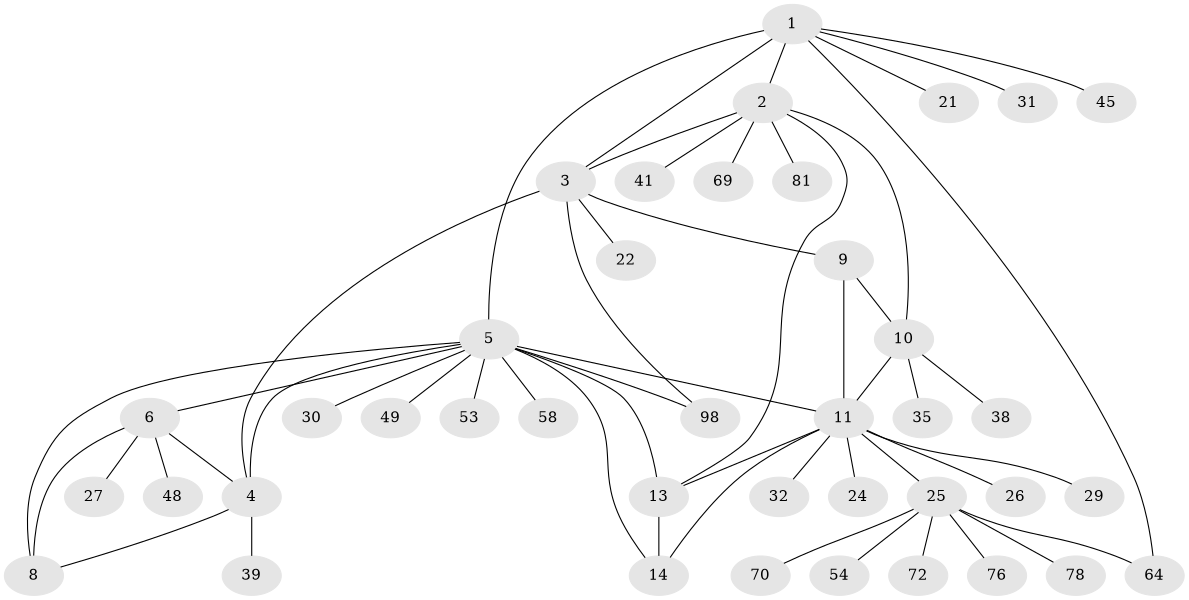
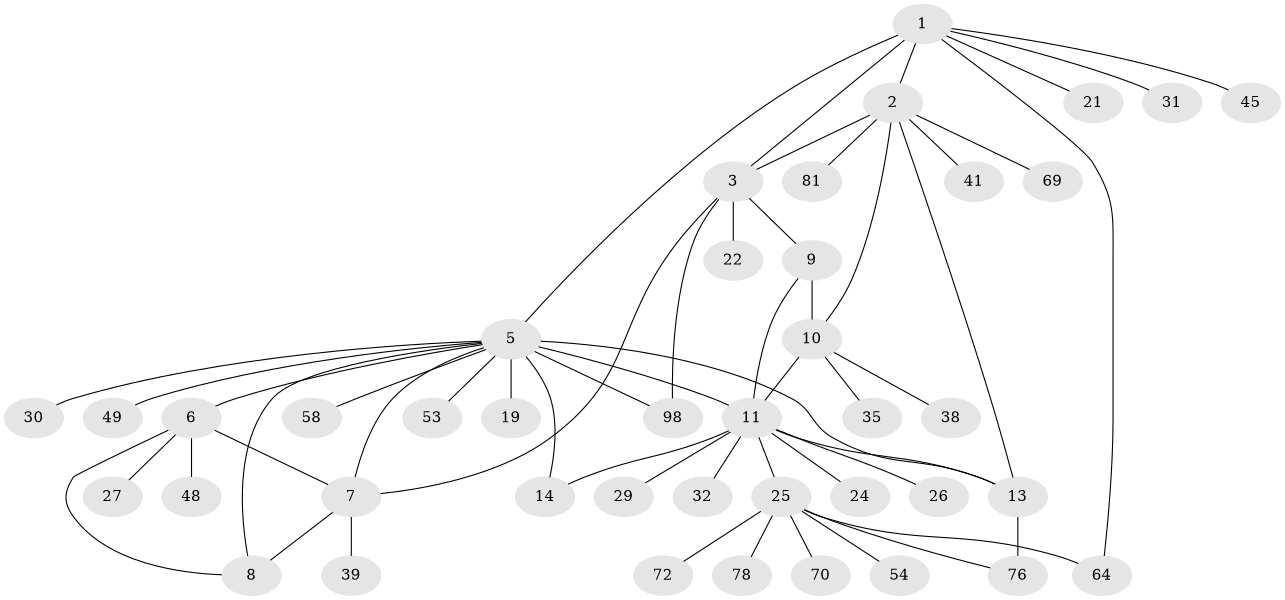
none -> (511, 418)
(252, 497) -> (351, 497)
(659, 536) -> (1018, 536)
